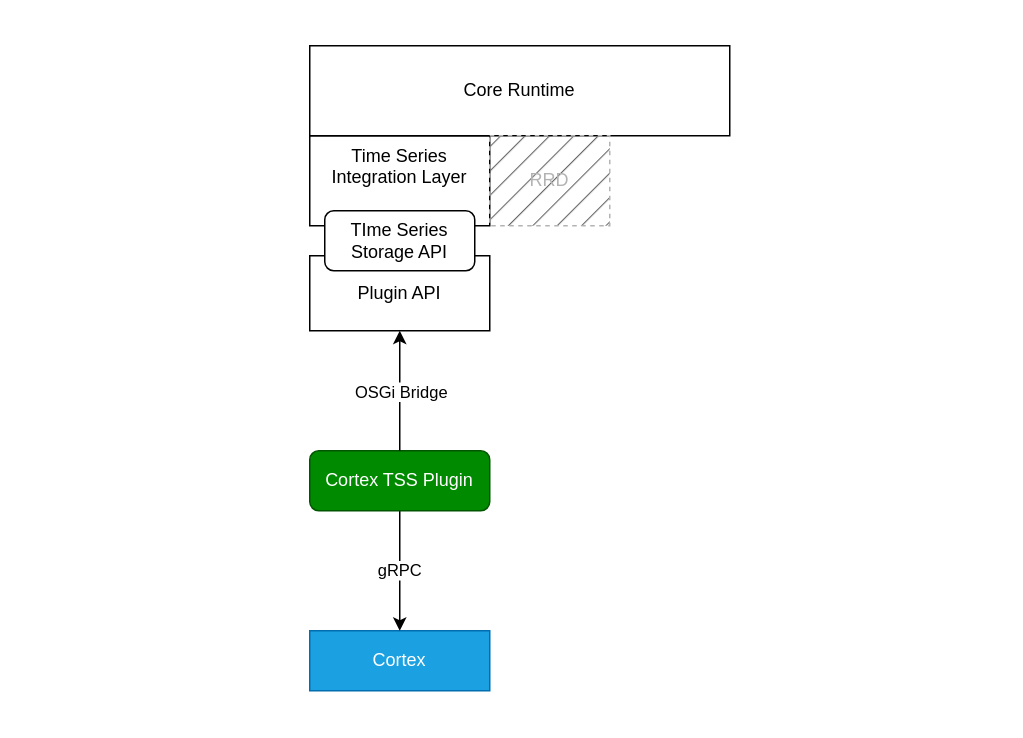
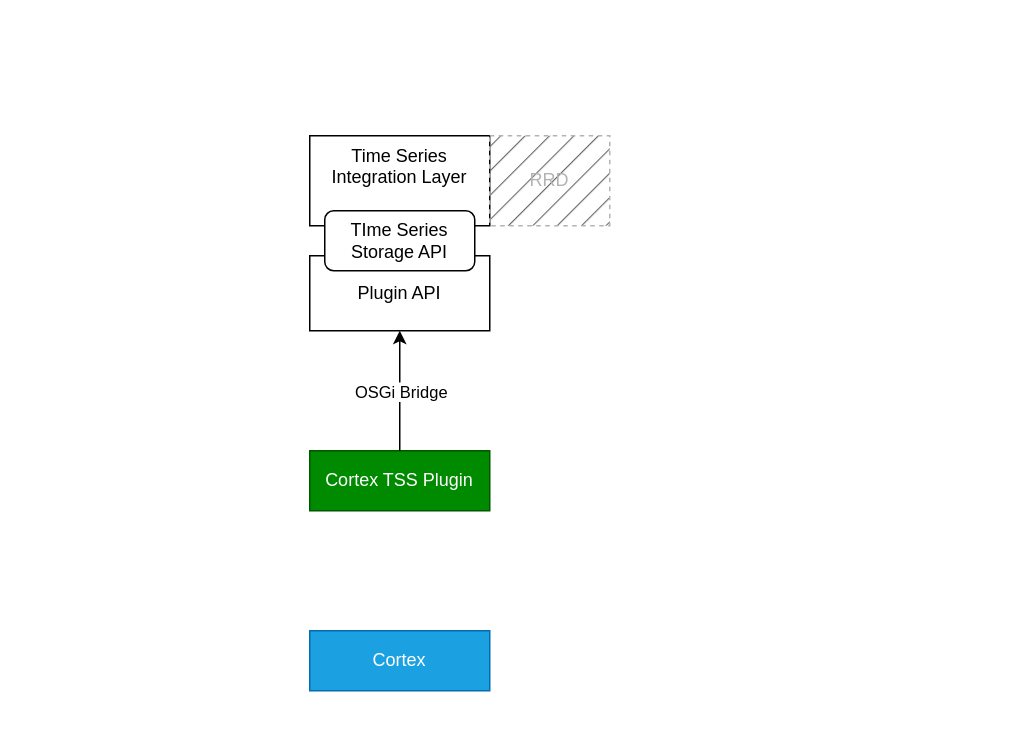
(520, 91) -> none
(400, 481) -> (400, 481)
(400, 566) -> none
